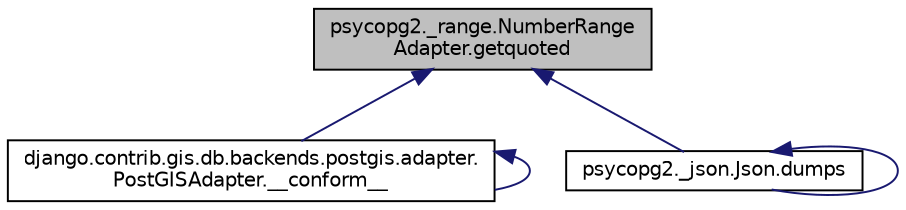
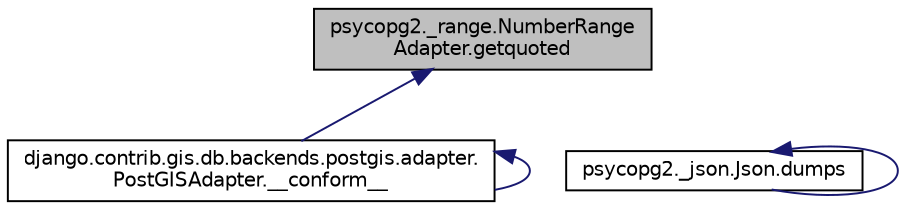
(617, 115) -> none
